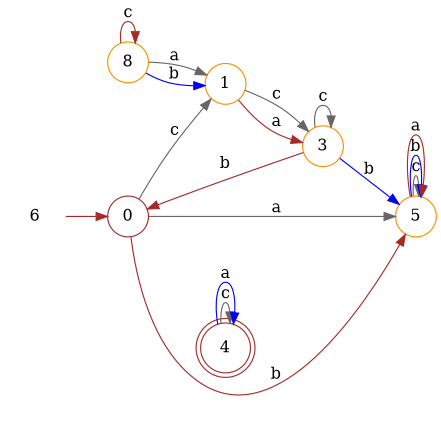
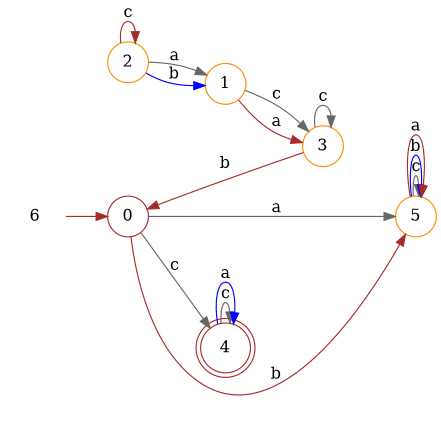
(128, 62) -> (128, 62)
(169, 152) -> (172, 276)
(365, 178) -> none
